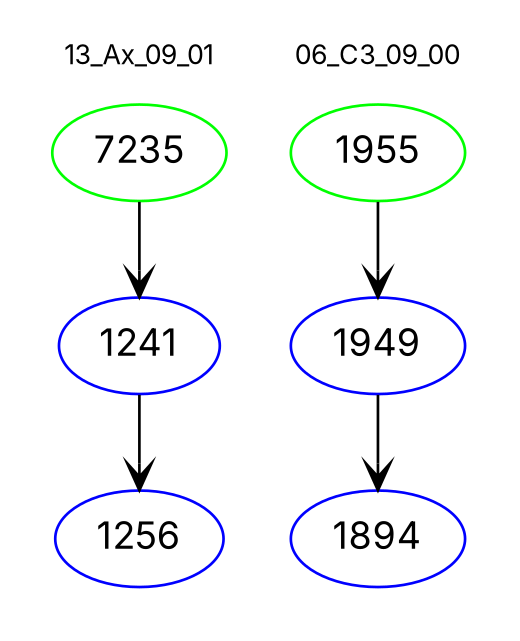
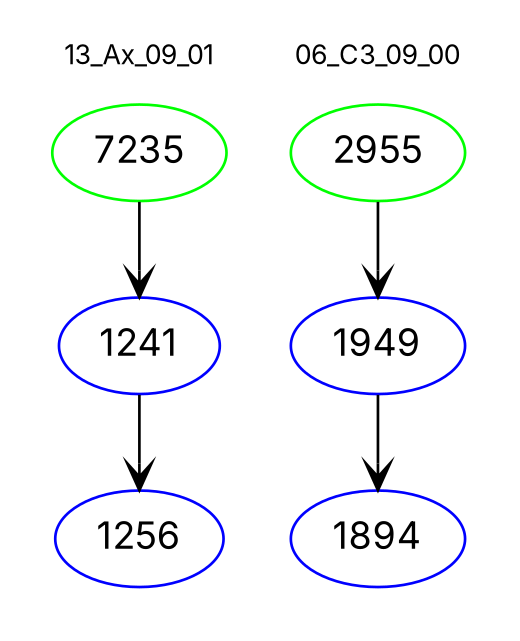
(378, 153) -> (378, 153)
